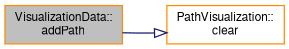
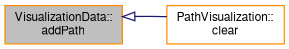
(138, 33) -> (151, 16)
